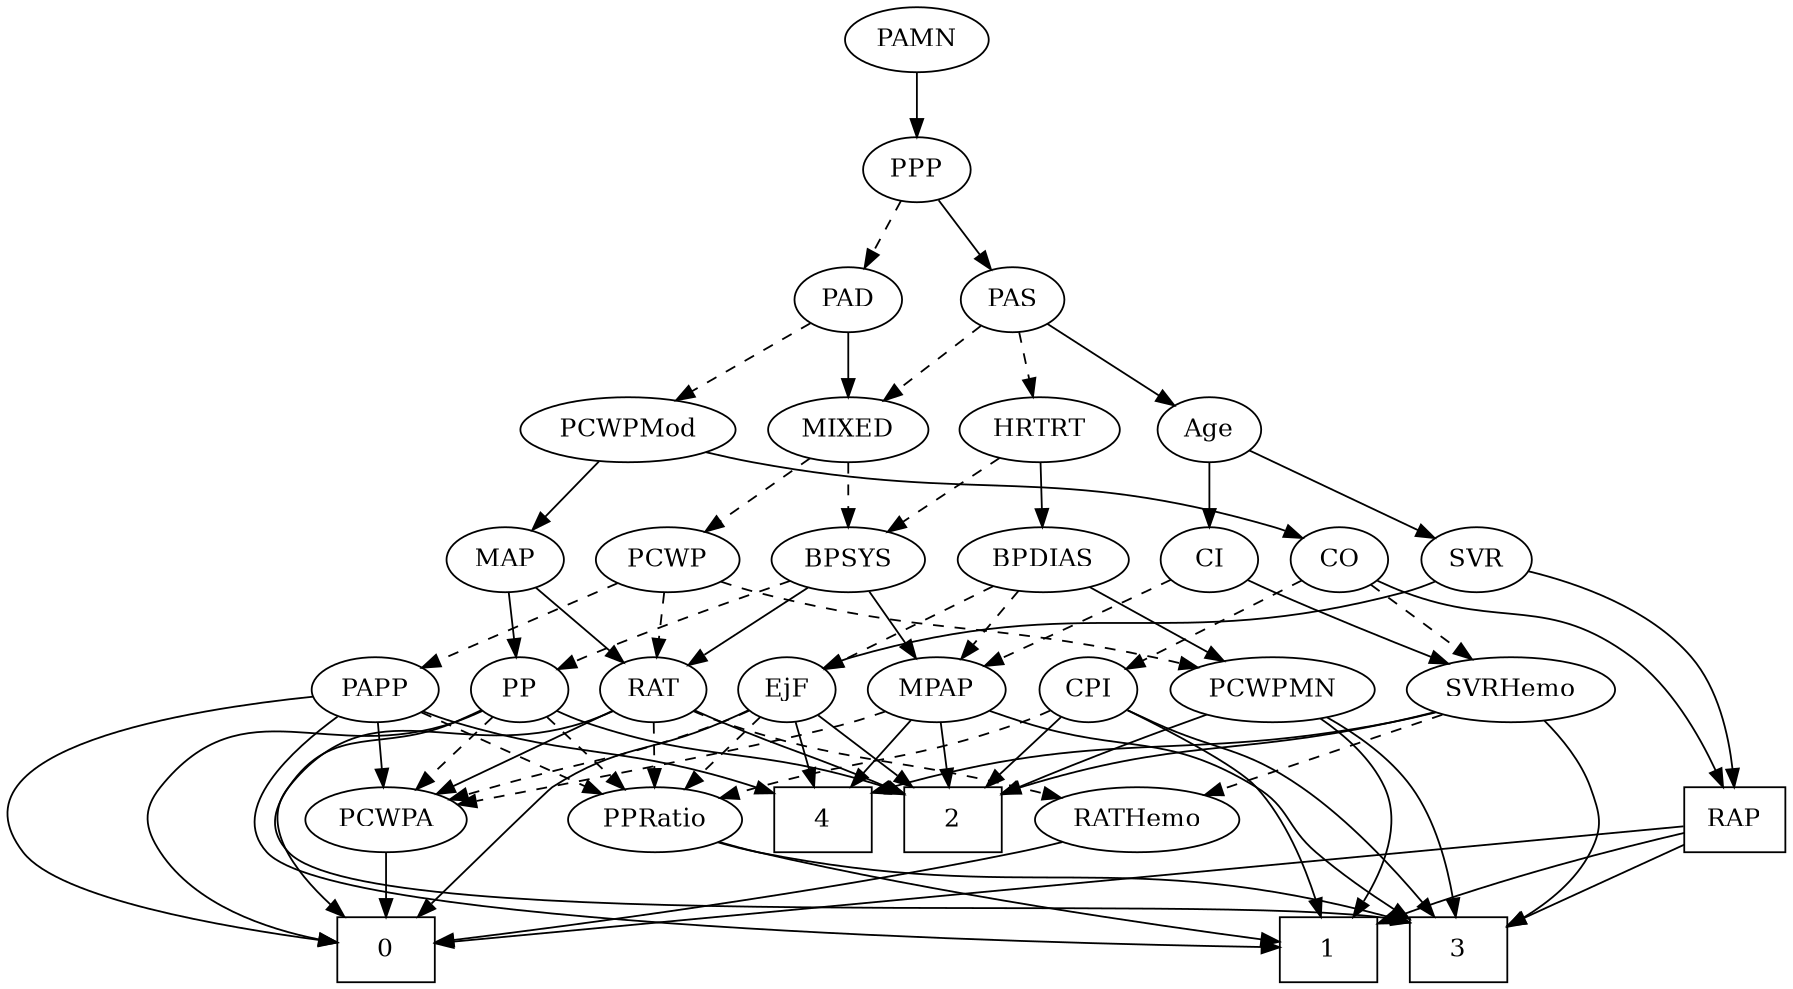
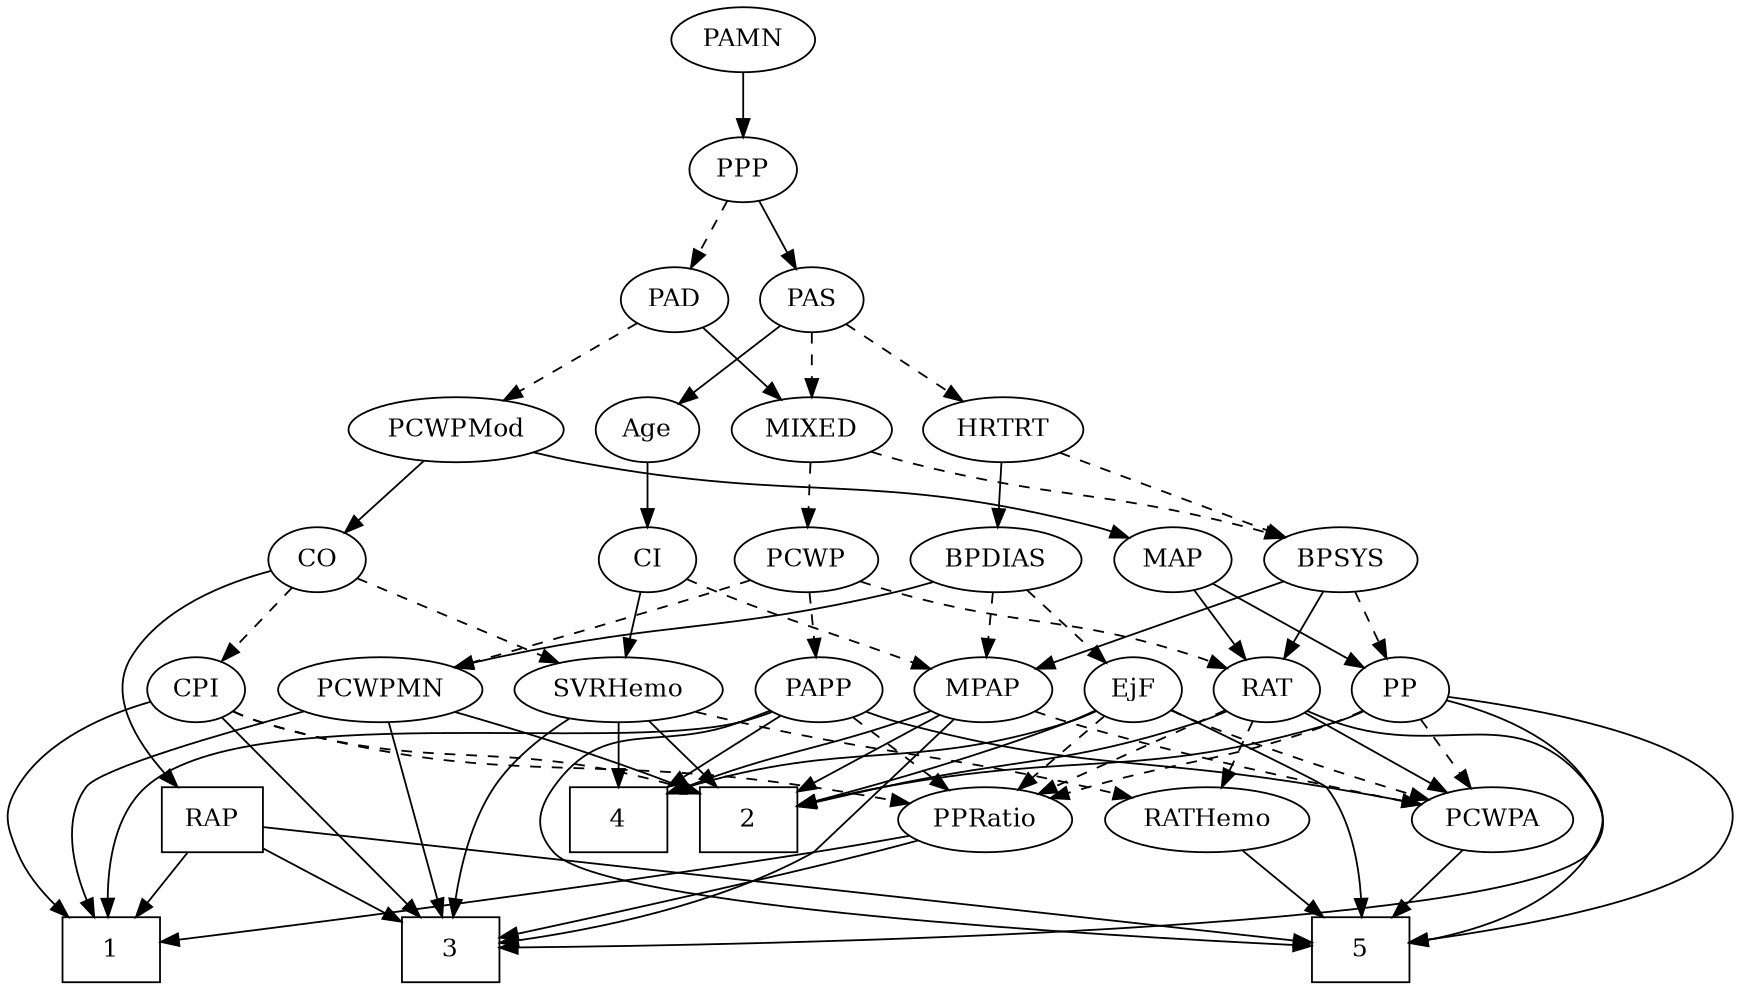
(1477, 560) -> none
(1030, 746) -> (456, 754)
(386, 950) -> (1361, 950)
